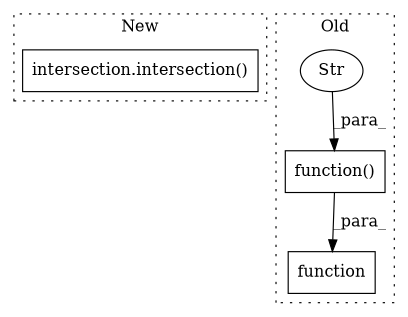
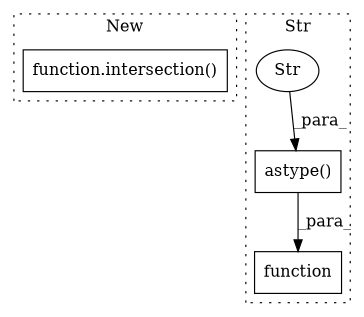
(335, 27) -> (298, 27)
(140, 71) -> (125, 71)
(335, 172) -> (298, 172)
